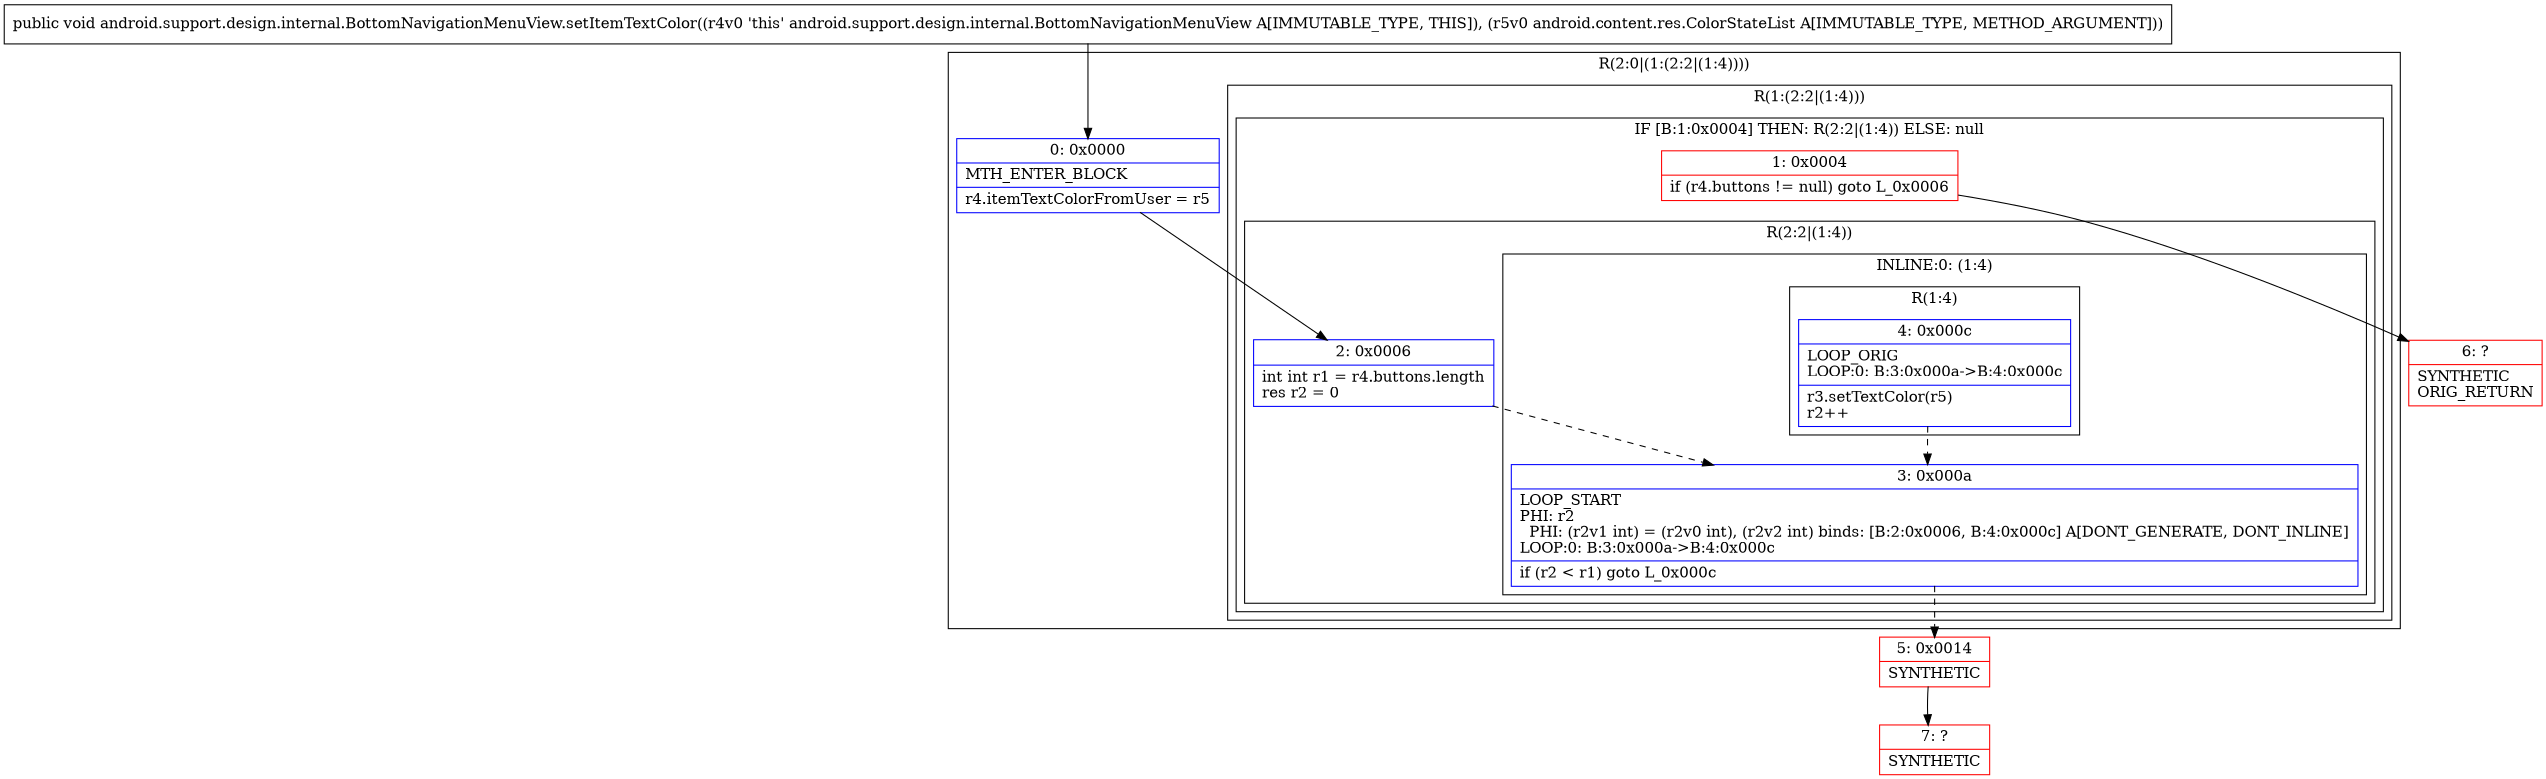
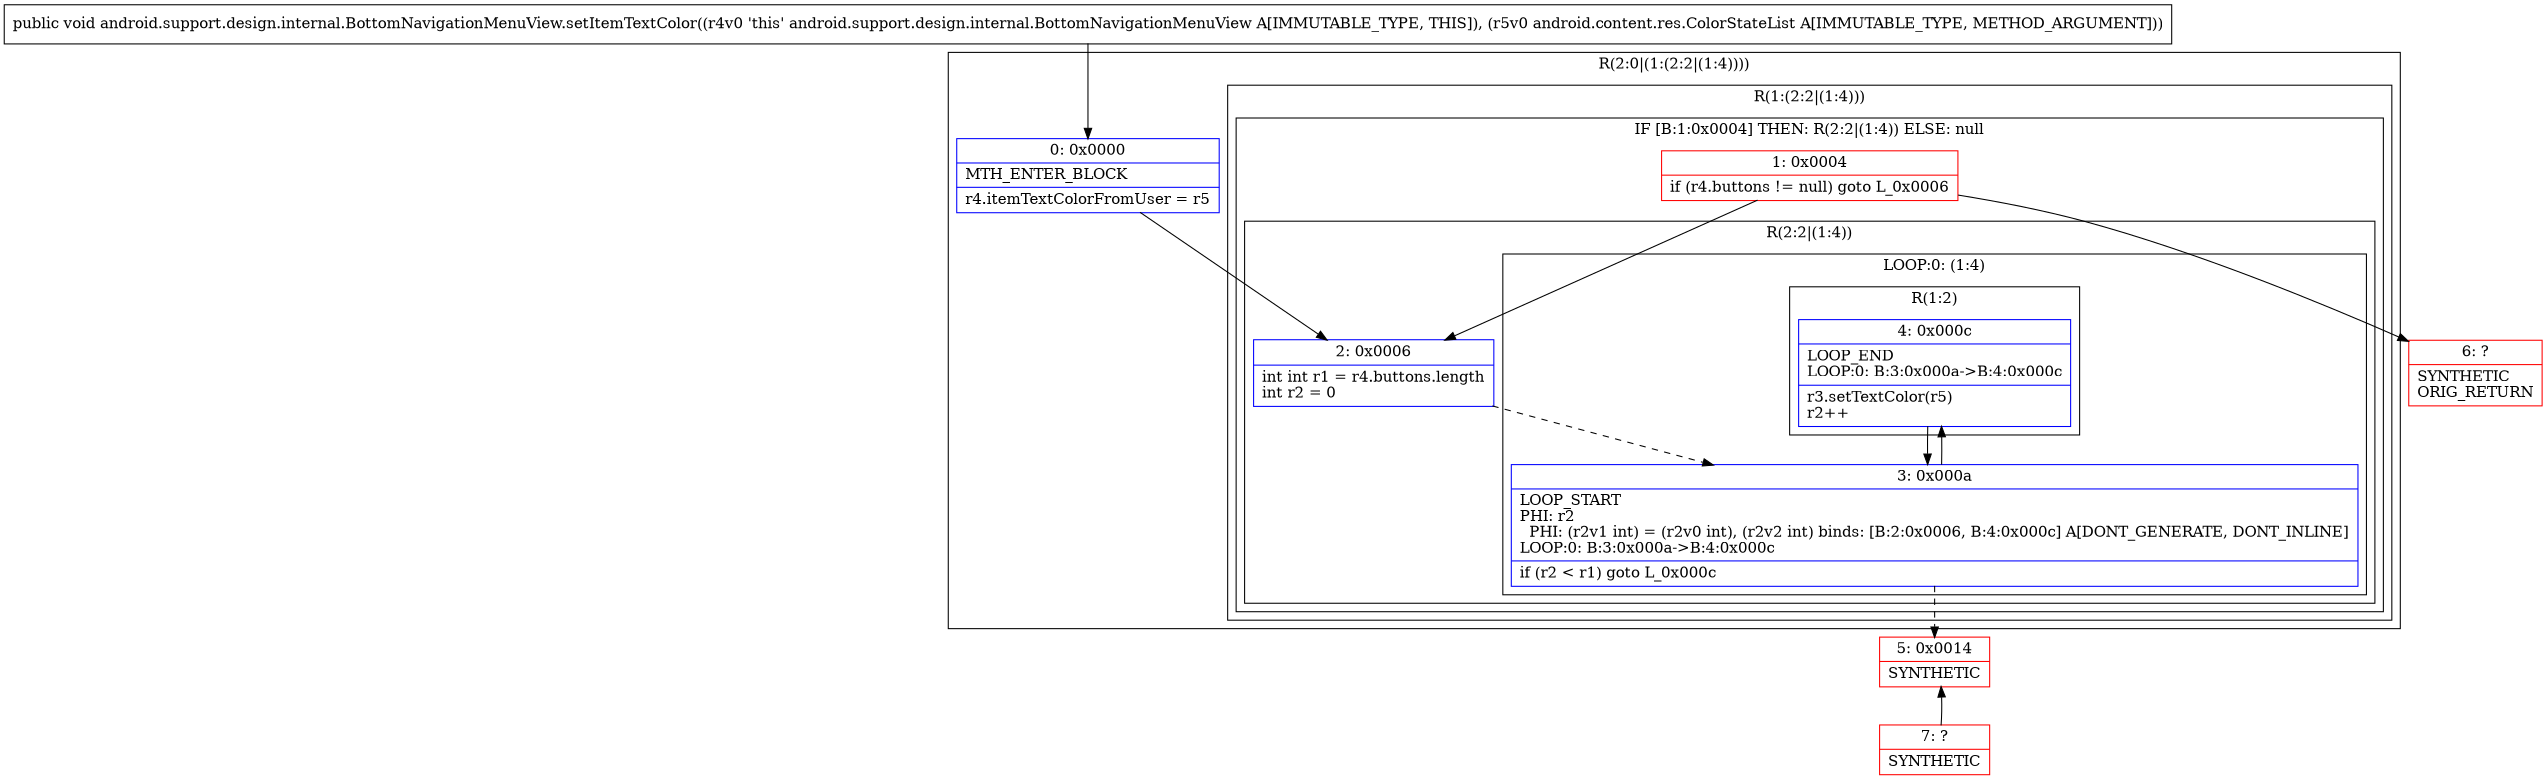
(1935, 266) -> (1935, 266)
none -> (1606, 268)
(1935, 299) -> (1935, 299)
(1853, 356) -> (1850, 356)
(1301, 393) -> (1299, 393)
(1928, 441) -> (1928, 441)
none -> (1942, 451)
(1928, 701) -> (1942, 711)
